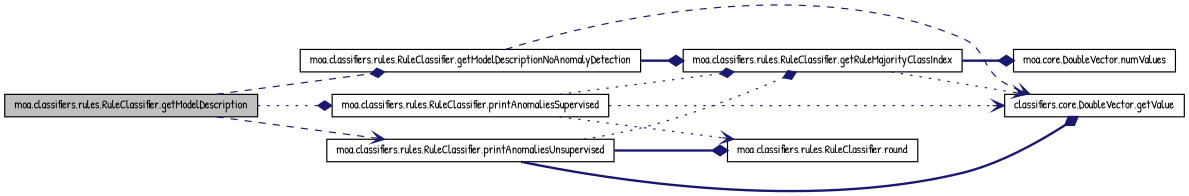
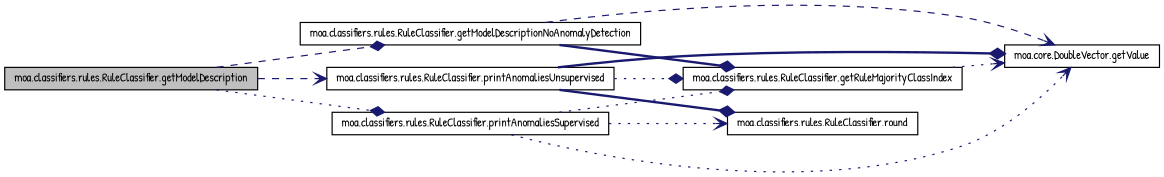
(1094, 61) -> none
(1094, 106) -> (1082, 56)
